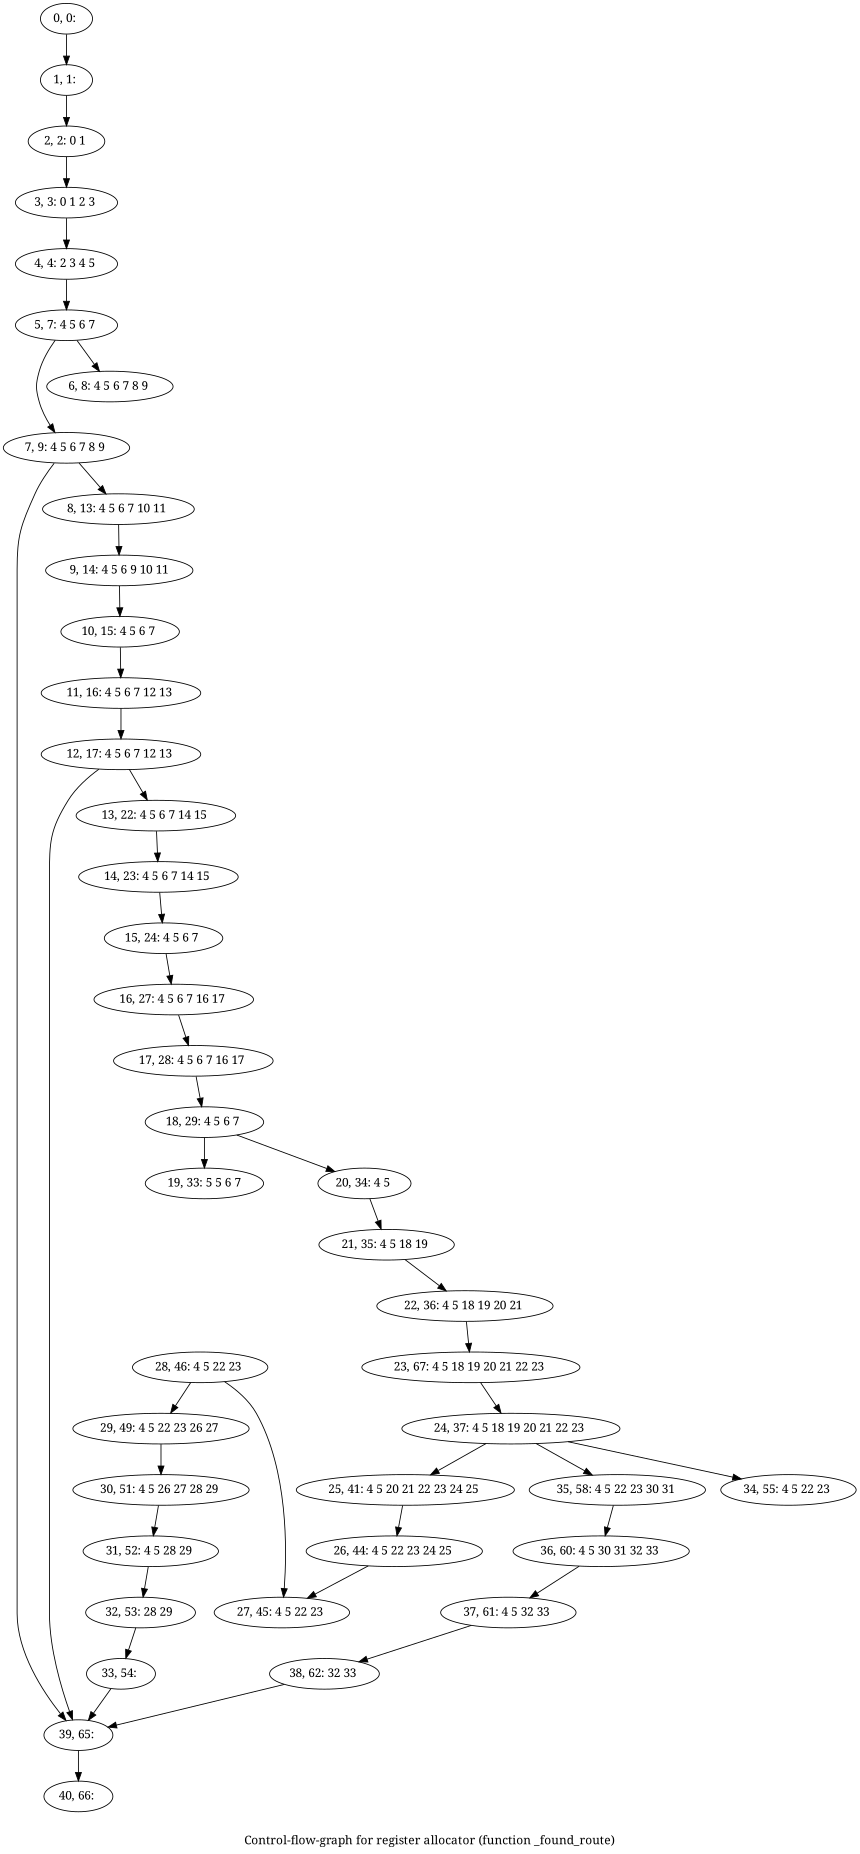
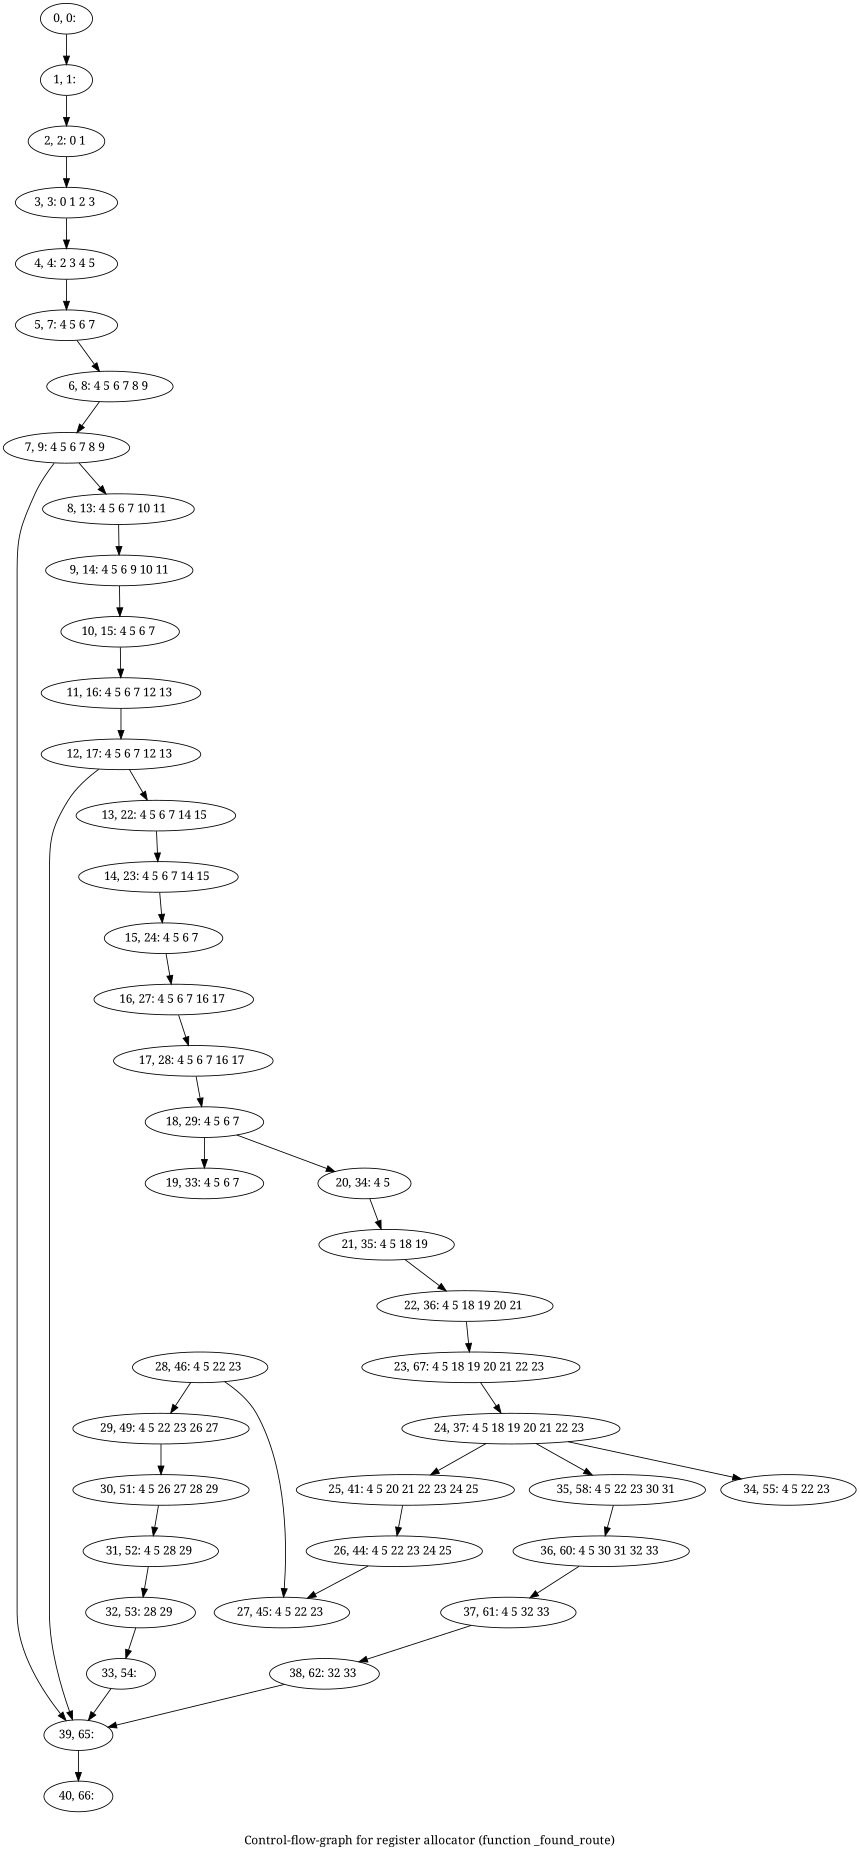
(37, 382) -> (91, 414)
(204, 1183) -> (204, 1183)
